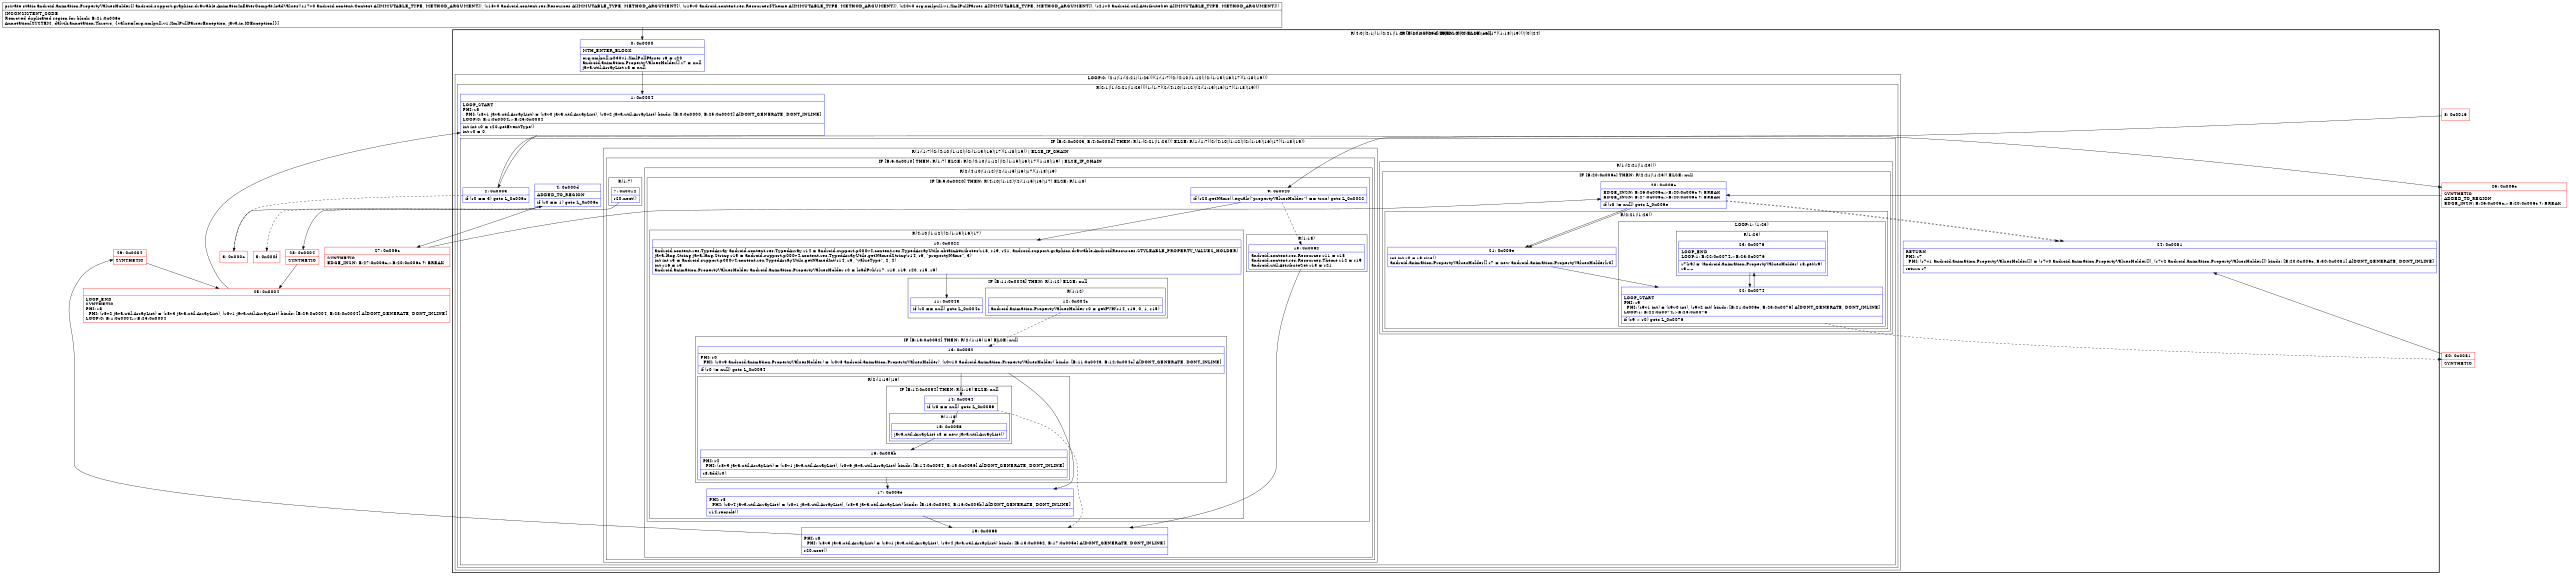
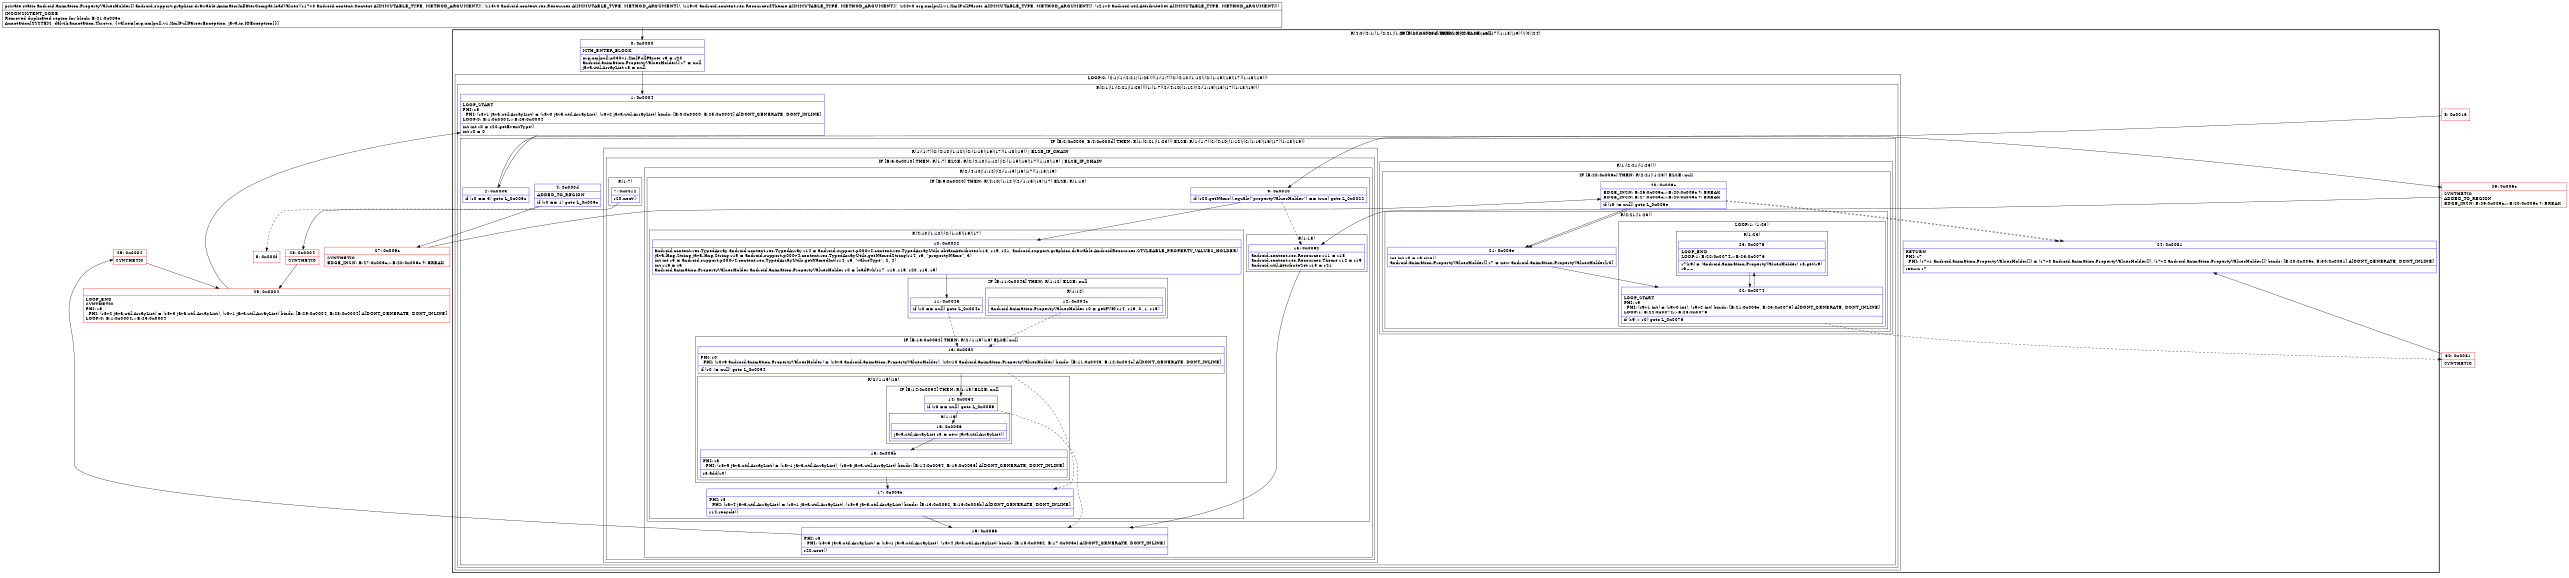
(2086, 195) -> (1879, 209)
(234, 257) -> none
none -> (953, 328)
(1061, 426) -> (1061, 426)
(712, 461) -> (712, 461)
